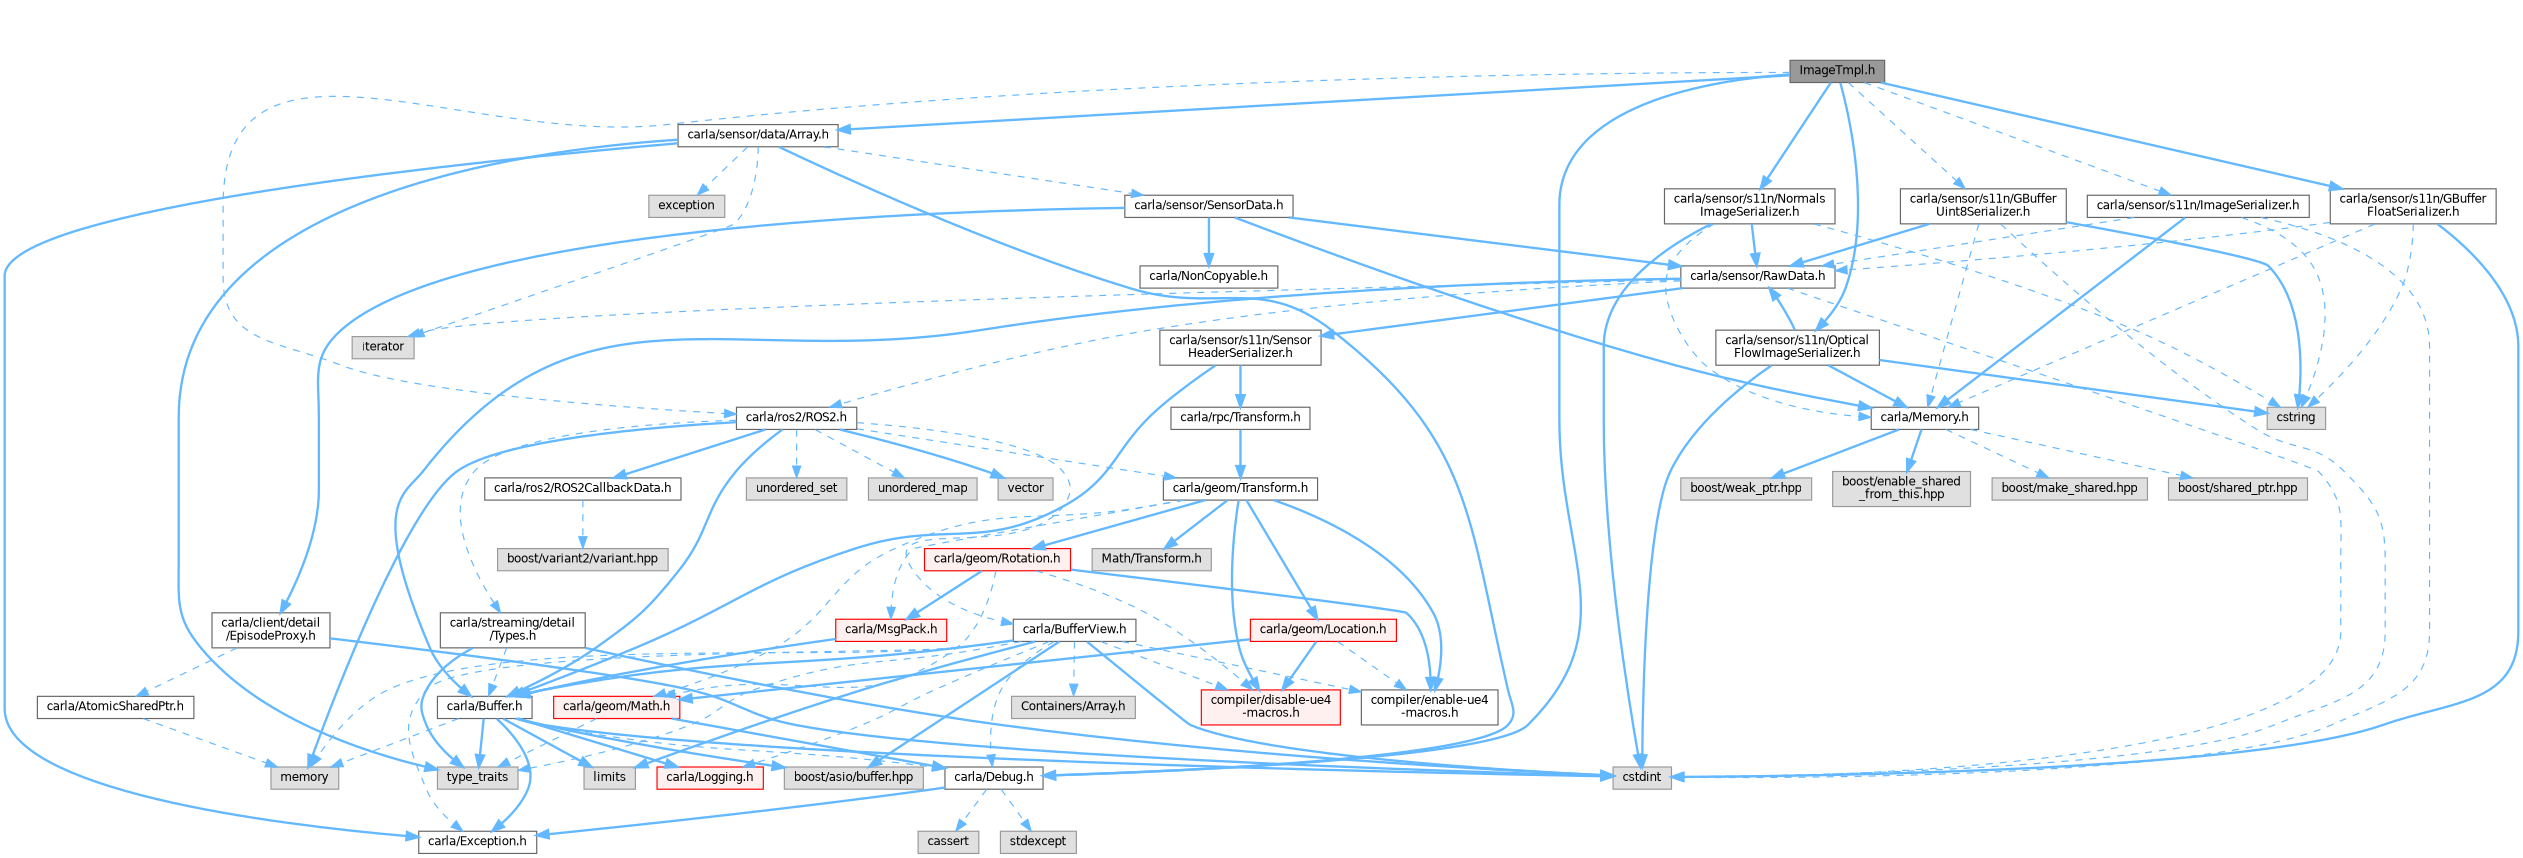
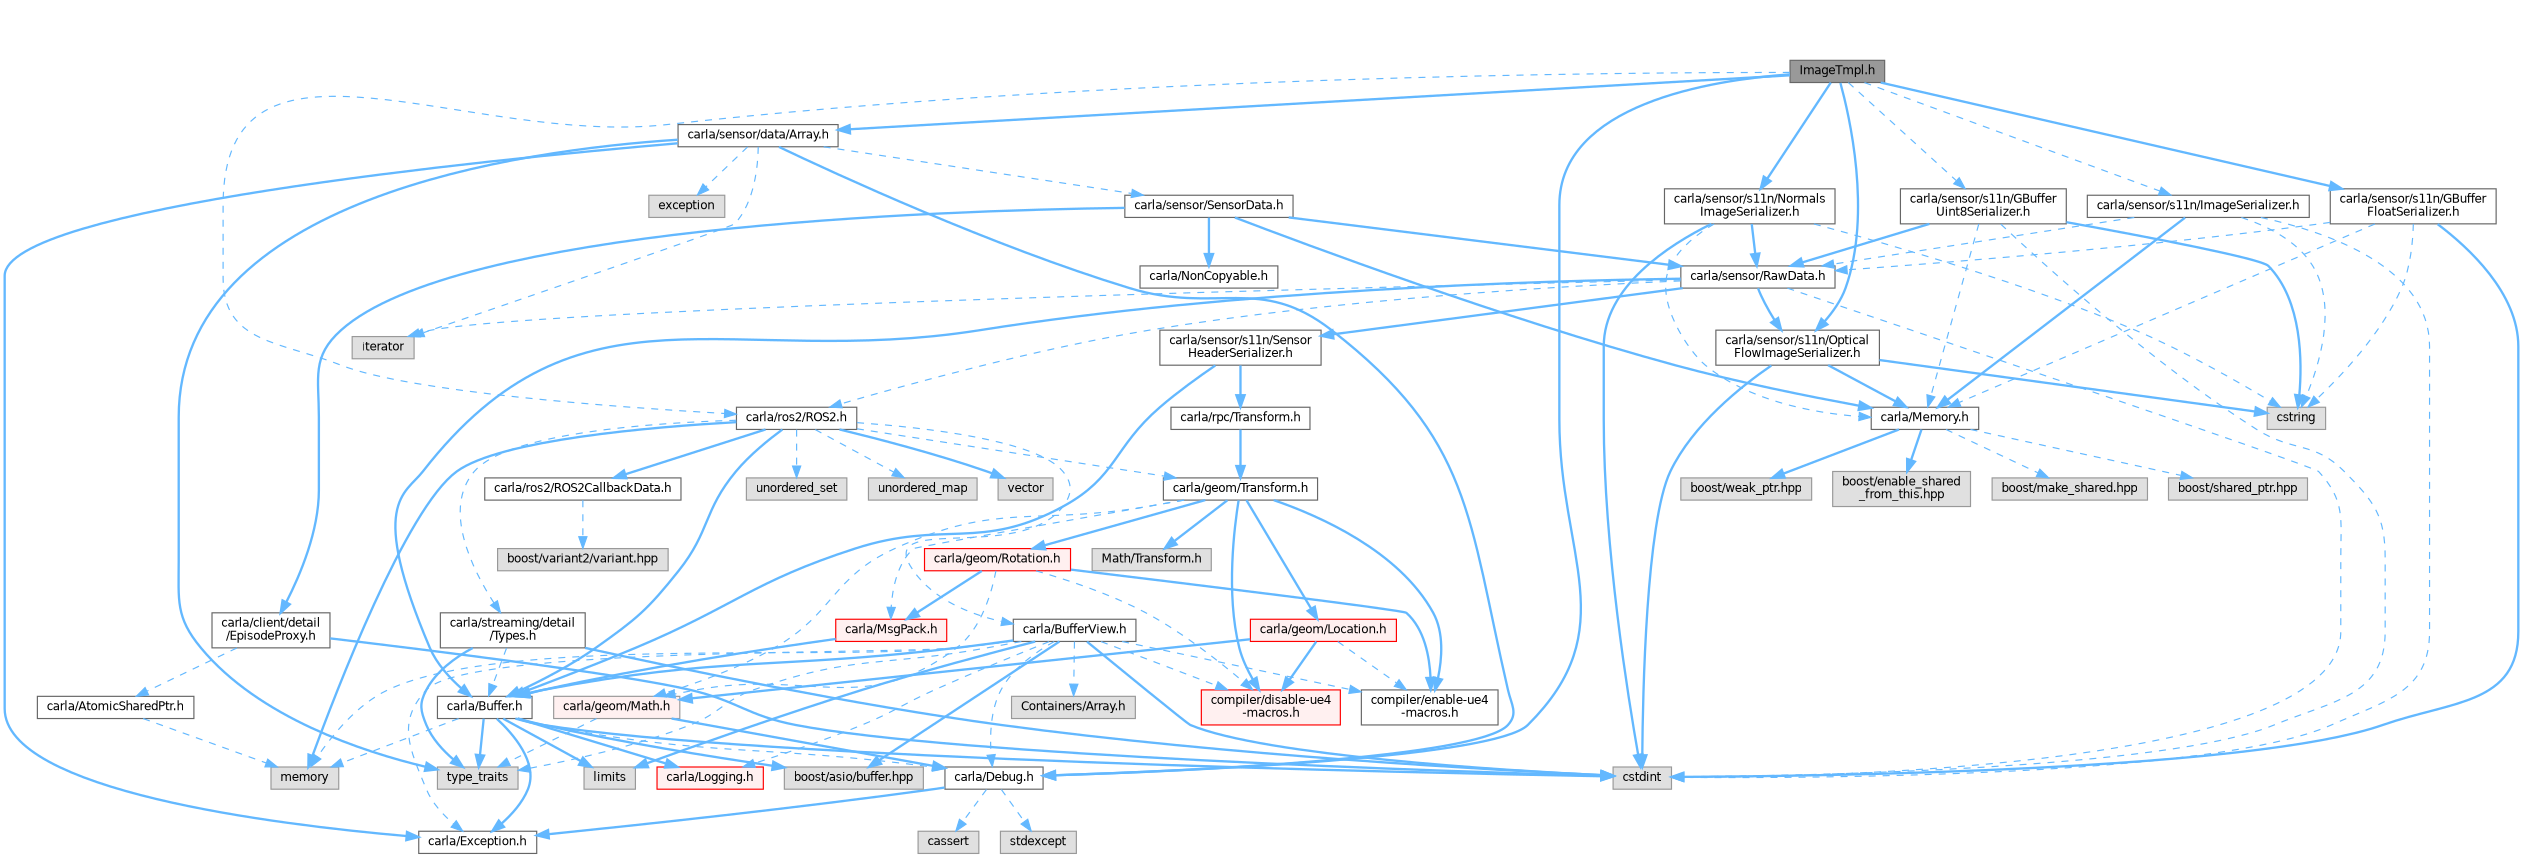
(1786, 314) -> (1766, 305)
(617, 707) -> (617, 707)
